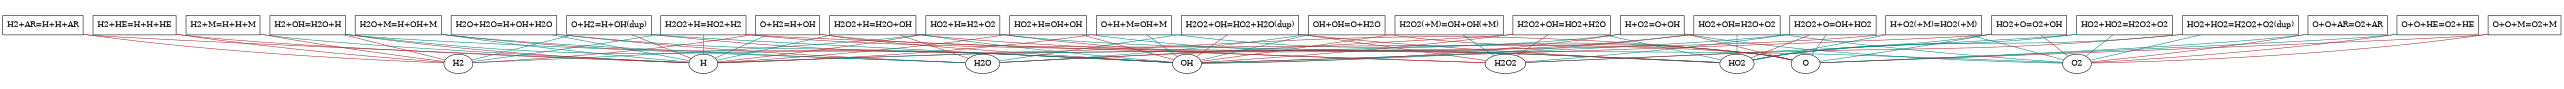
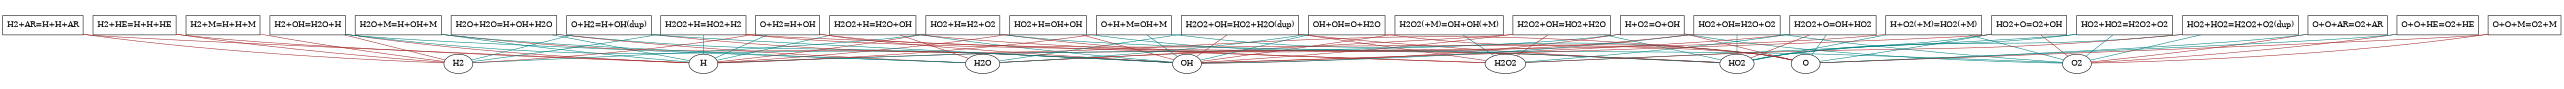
(662, 47) -> none
(410, 48) -> none
(1496, 53) -> (1496, 53)
